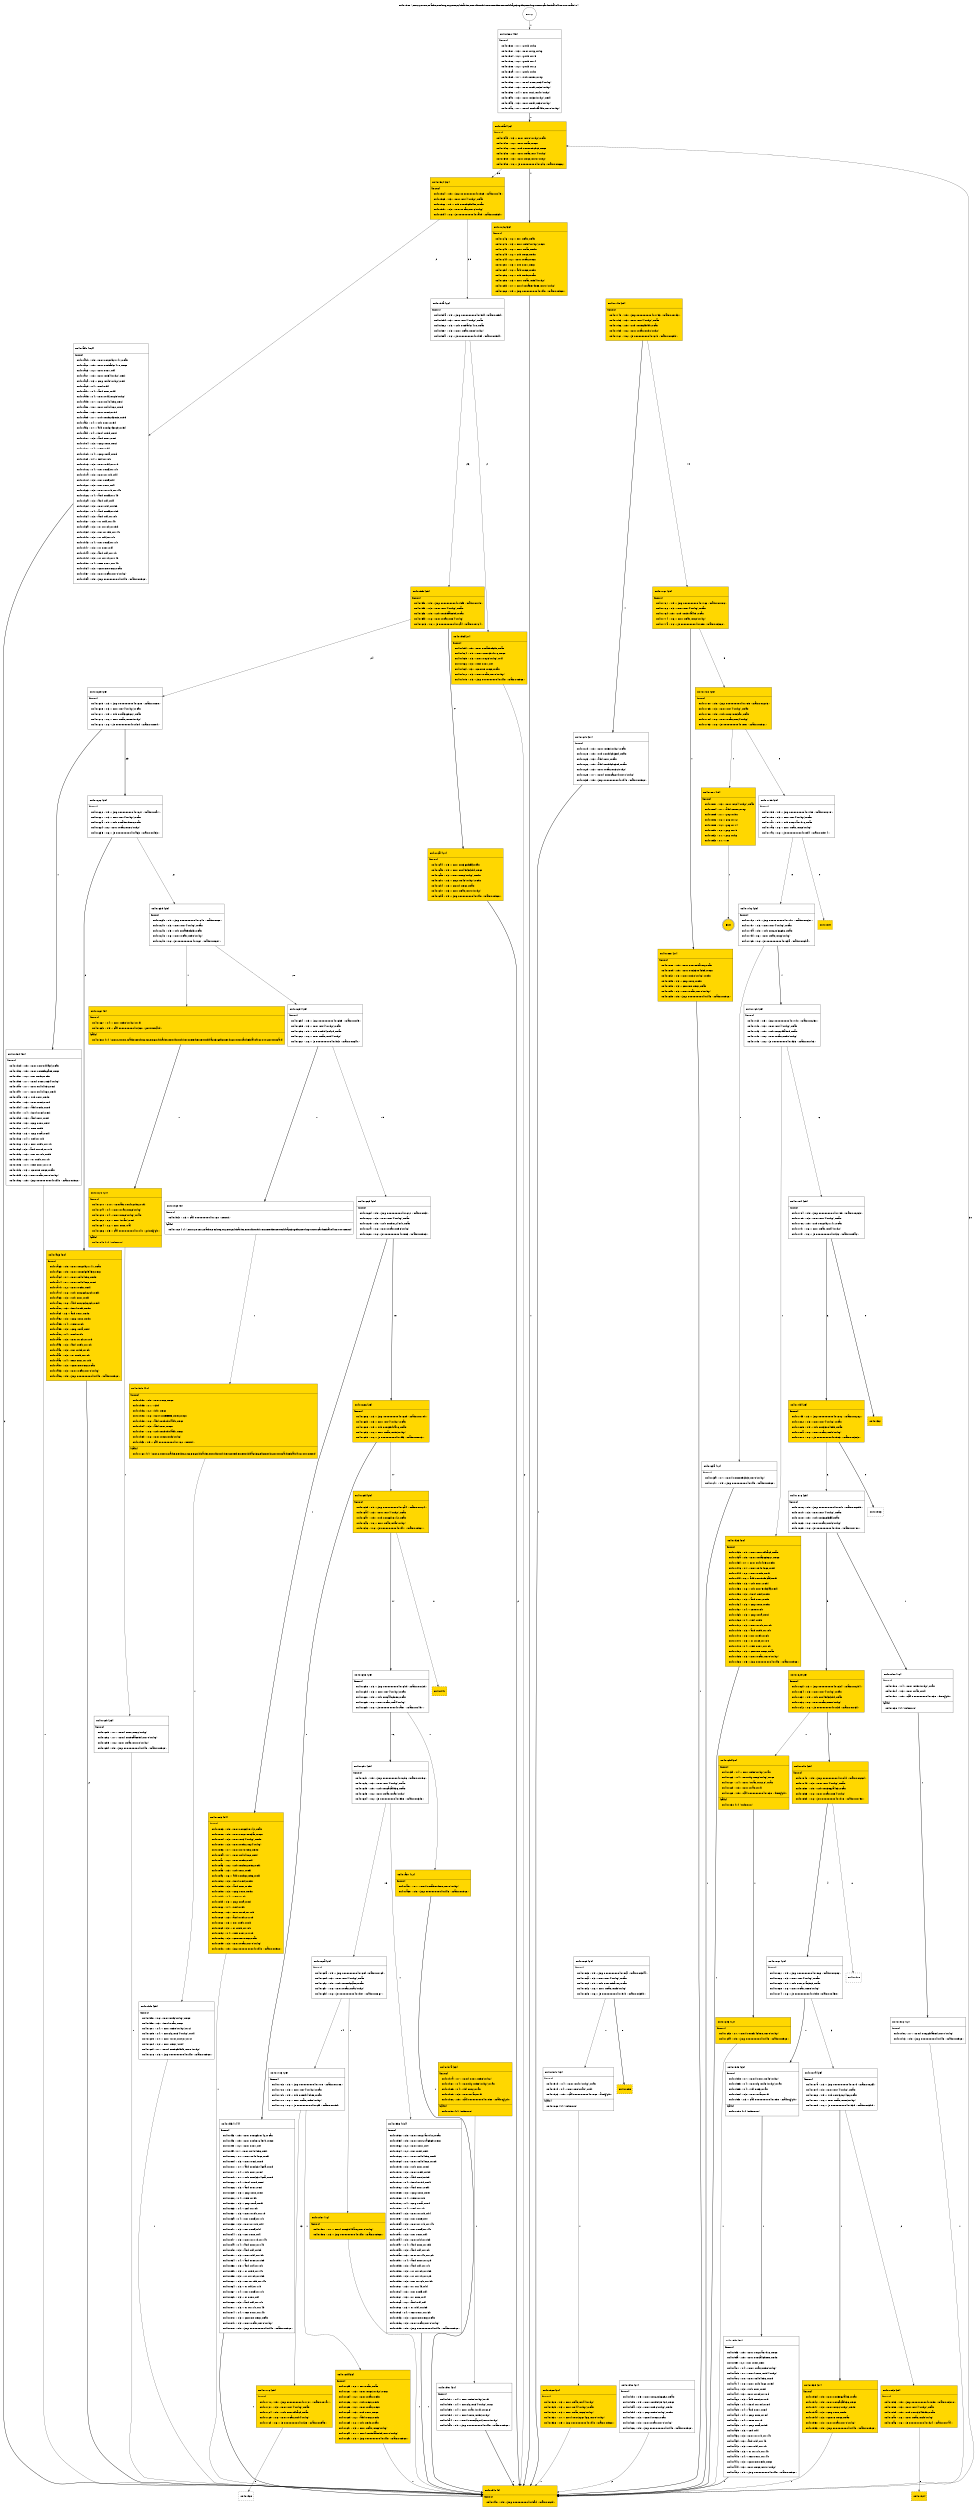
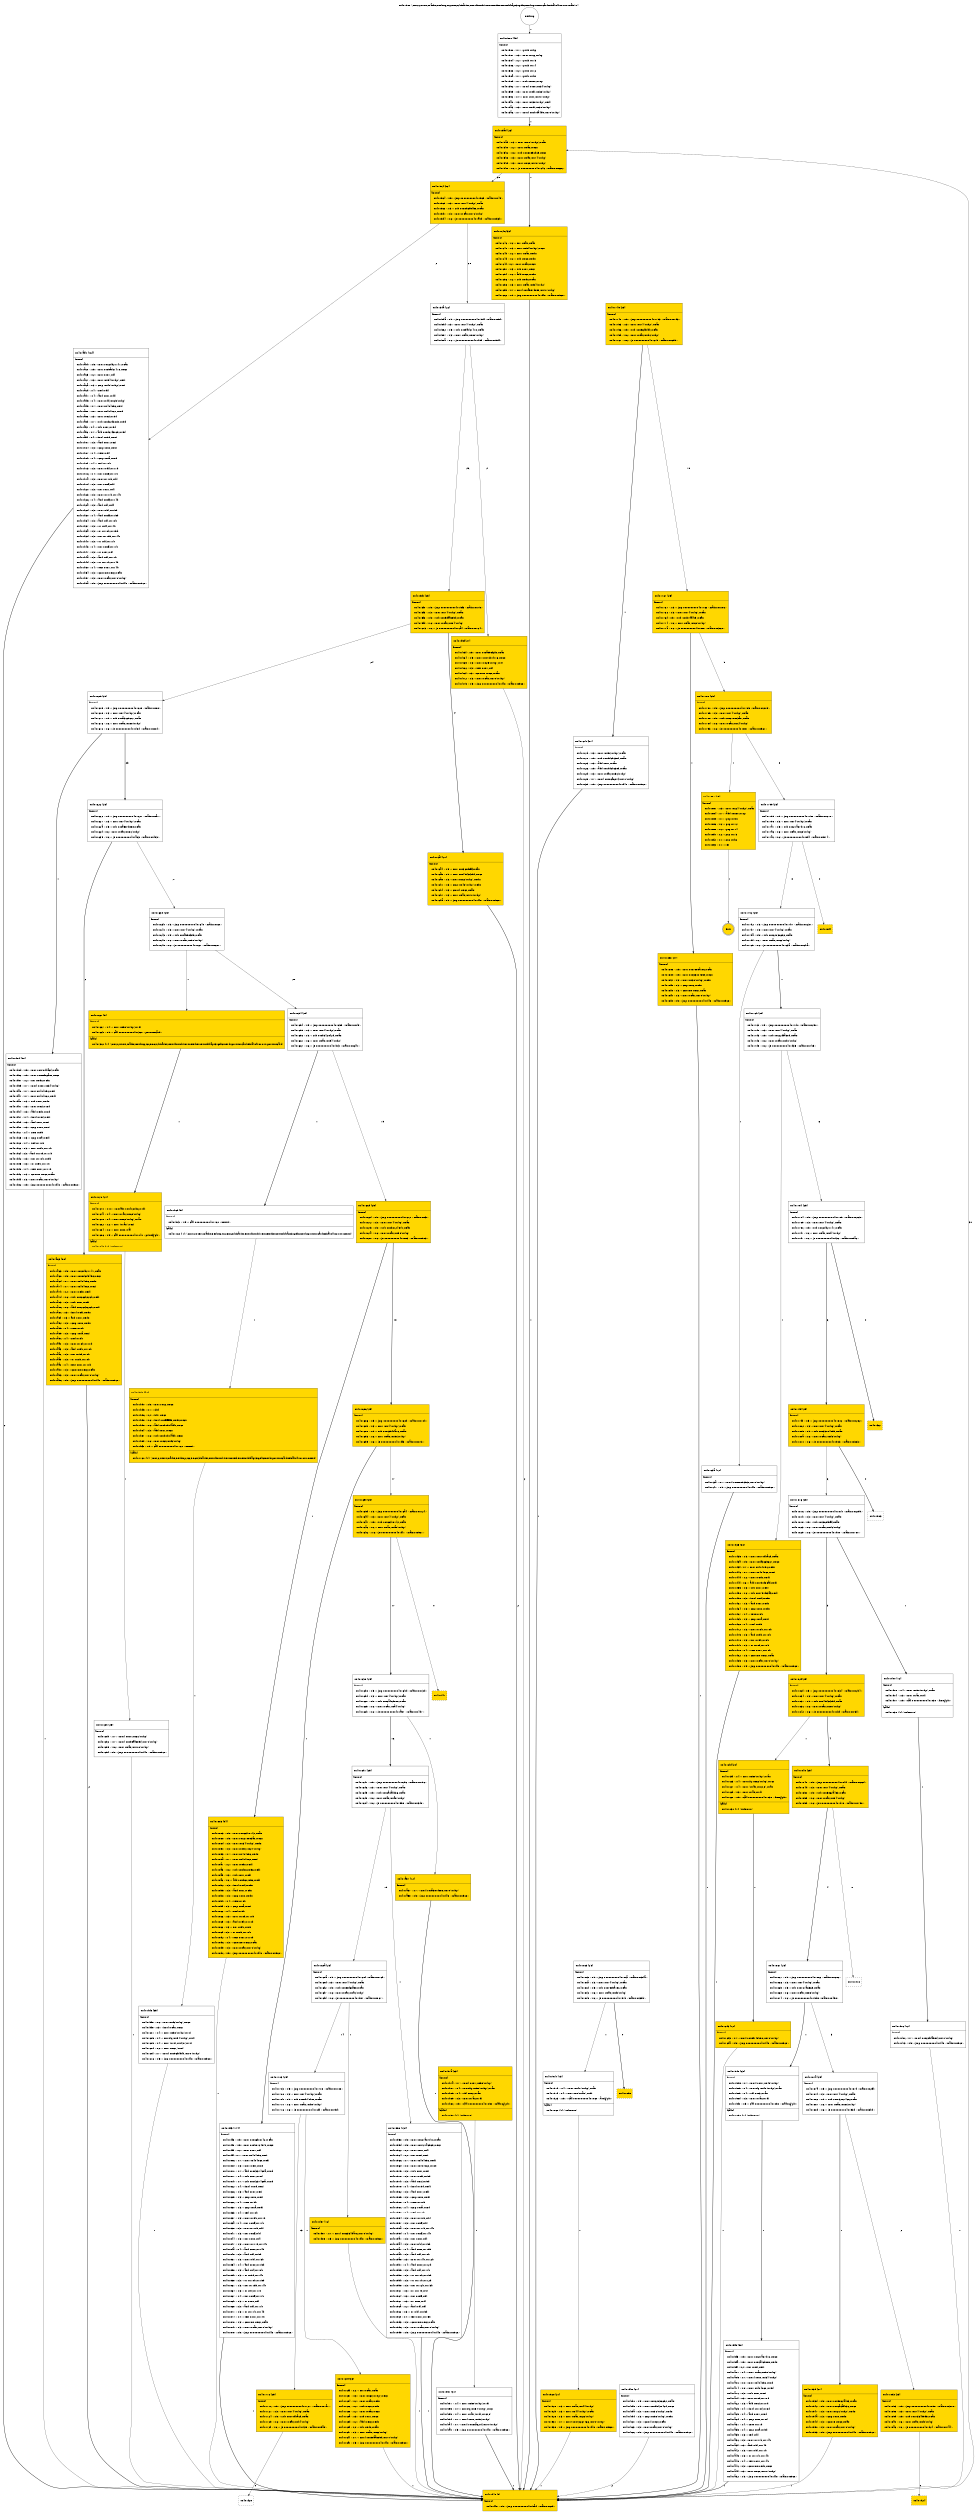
(530, 14) -> (530, 16)
(393, 1218) -> (393, 1222)
